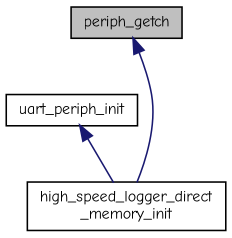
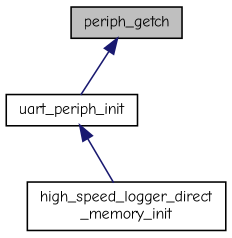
(153, 118) -> (95, 73)
